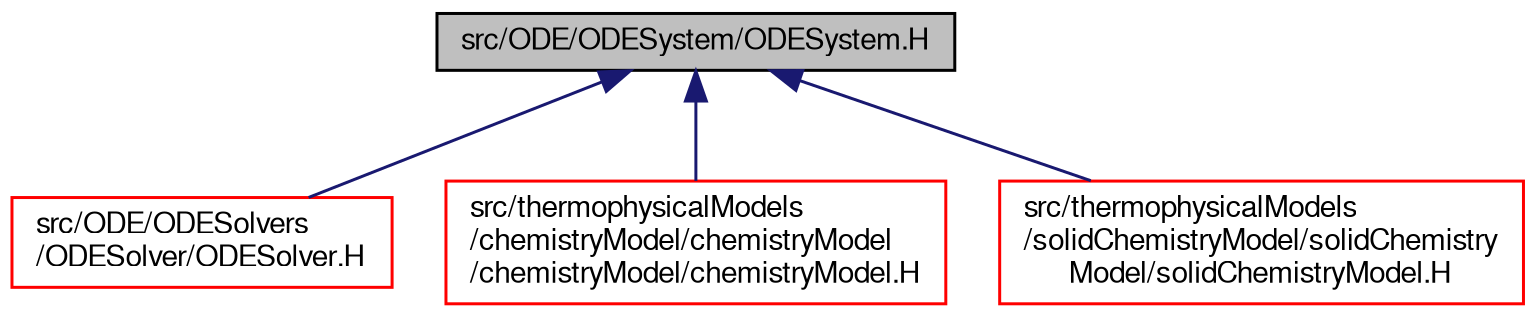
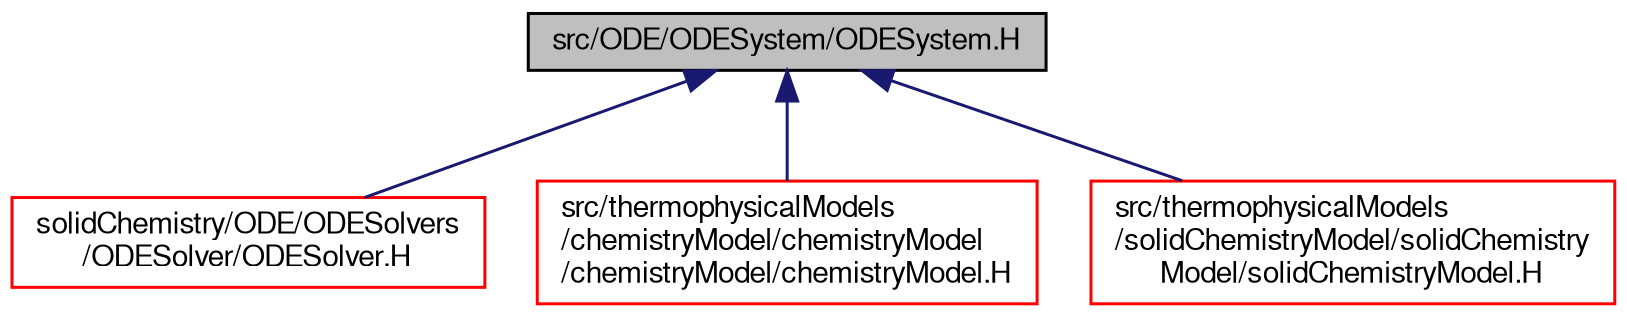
(202, 242) -> (248, 242)
